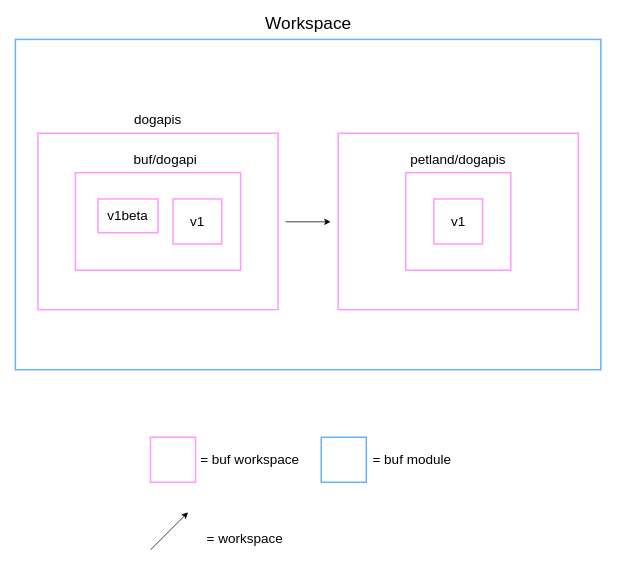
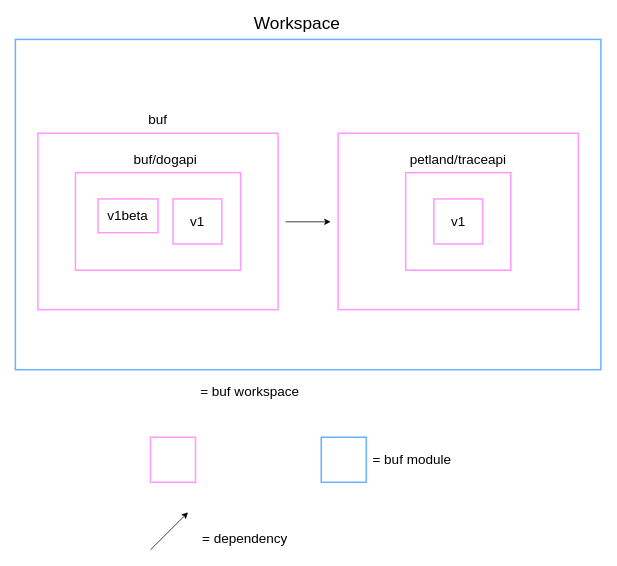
(308, 23) -> (297, 23)
(158, 118) -> (158, 118)
(458, 159) -> (458, 159)
(250, 459) -> (250, 392)
(245, 538) -> (245, 538)
